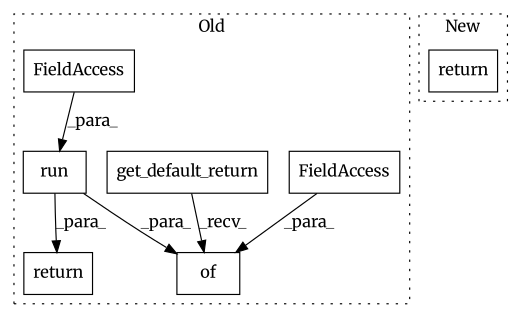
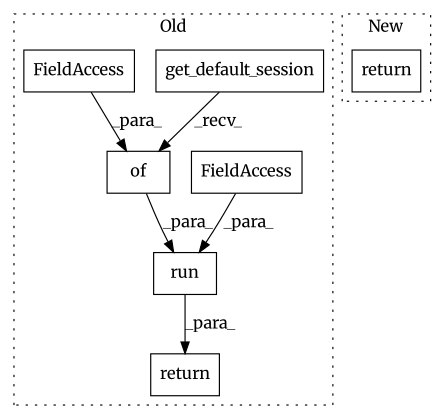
(187, 172) -> (240, 71)
(125, 221) -> (157, 218)
